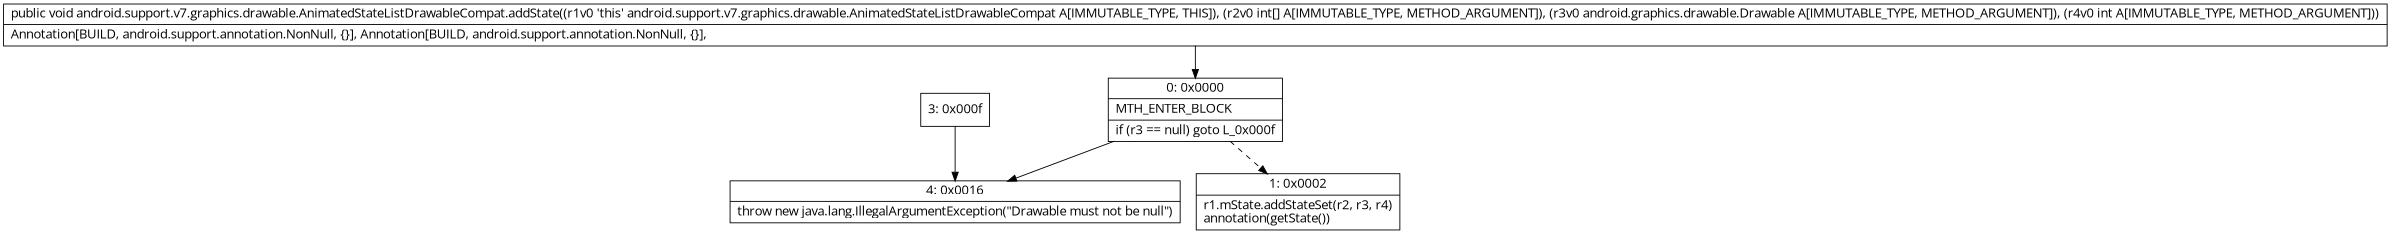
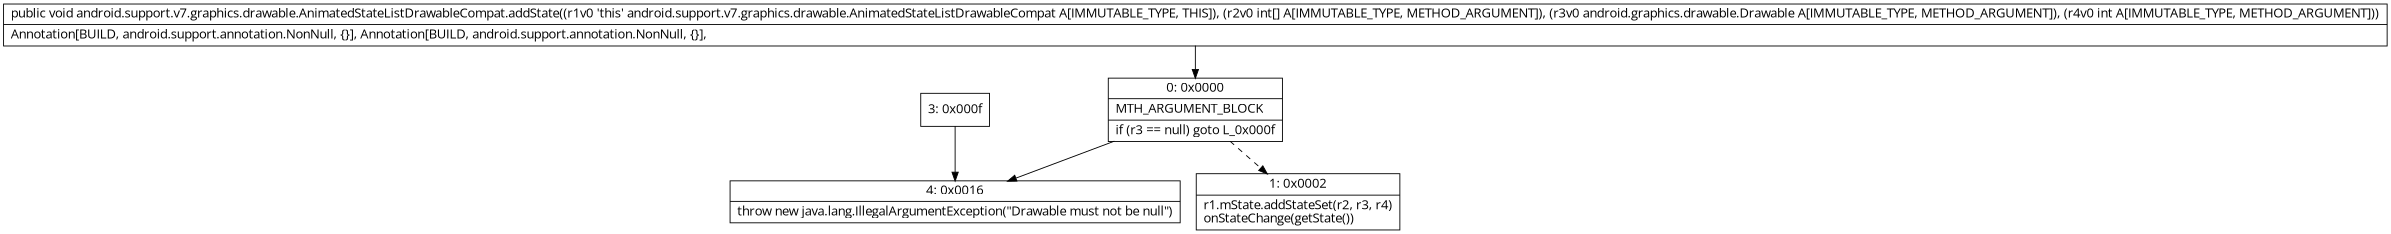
(1173, 109) -> (1190, 109)
(1267, 219) -> (1279, 219)
